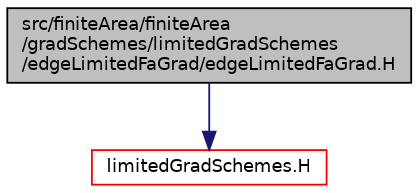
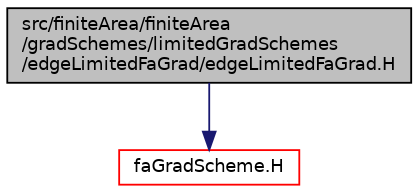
(209, 167) -> (209, 167)
